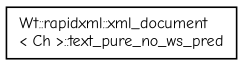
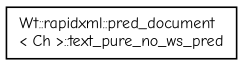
(122, 33) -> (122, 33)
